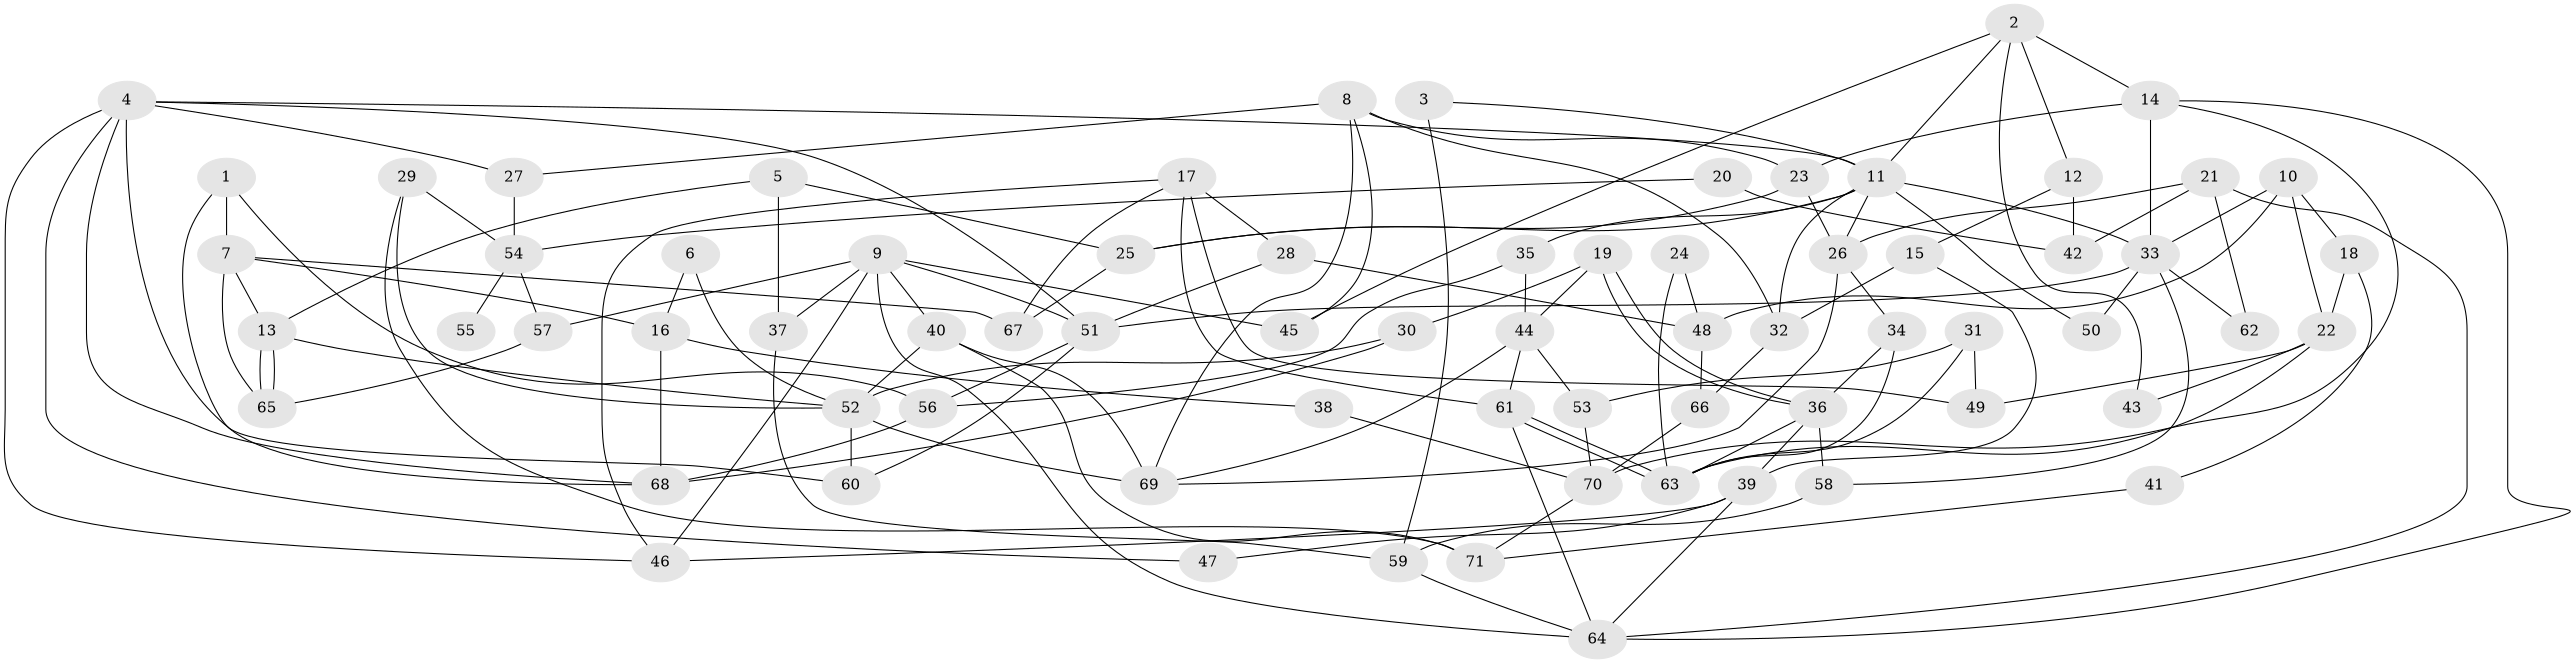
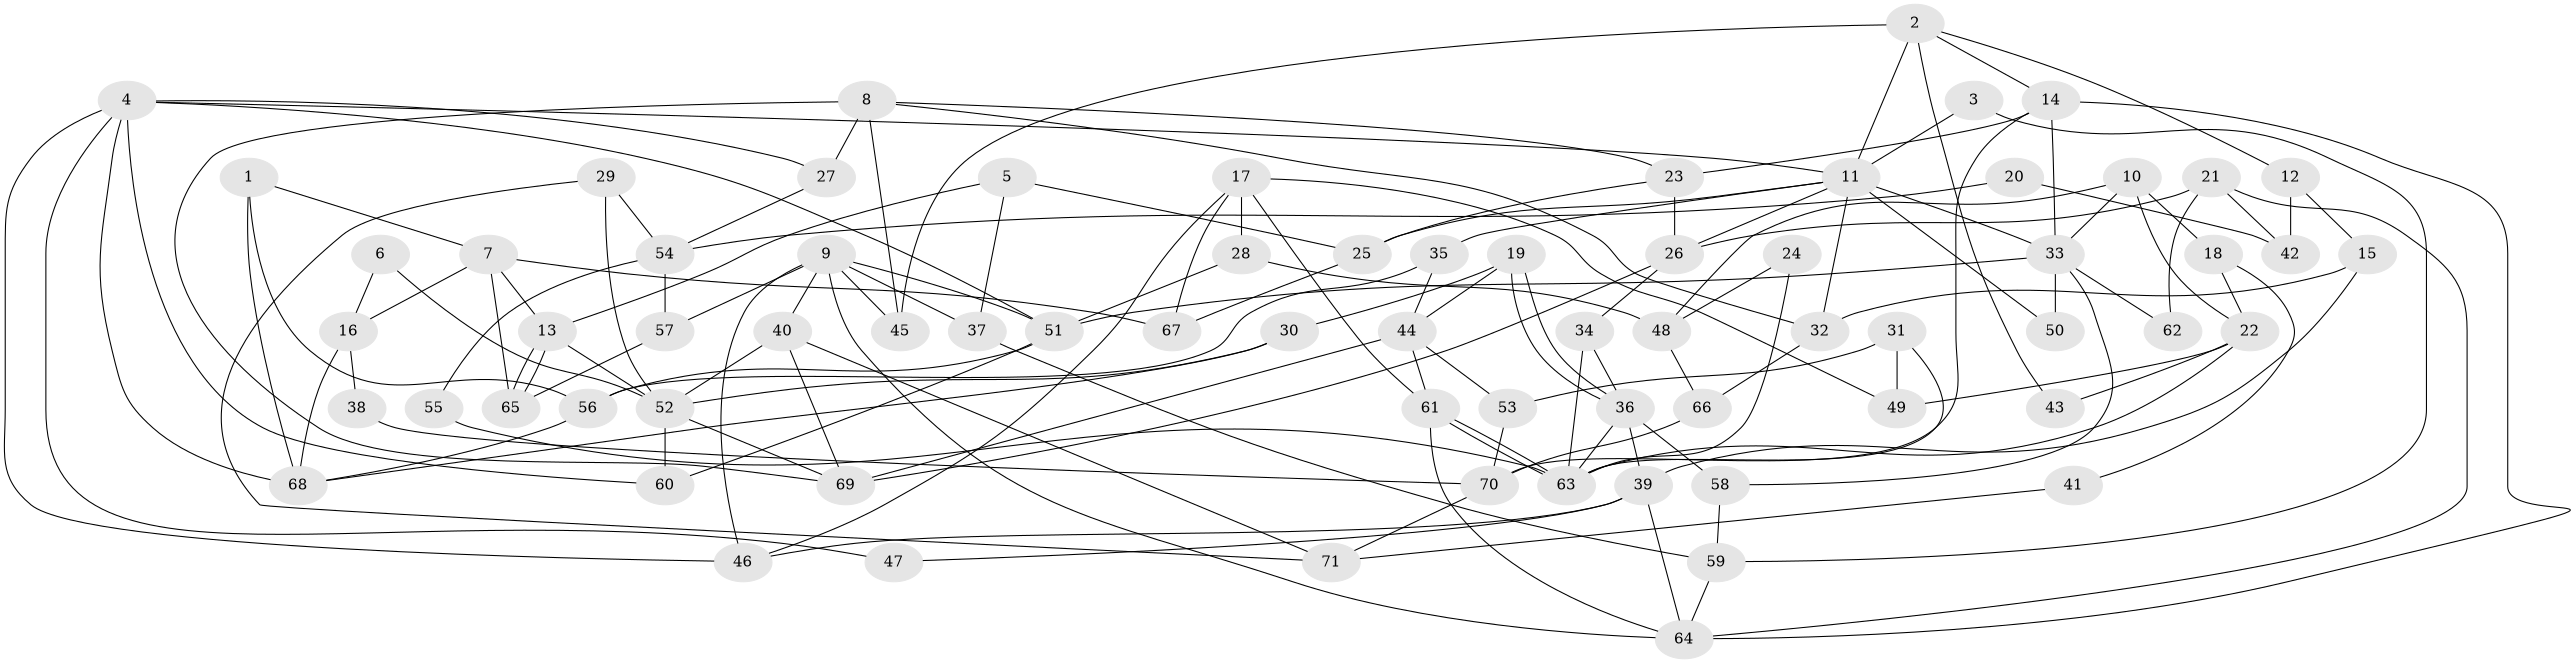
none -> (1028, 444)
